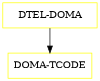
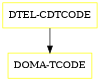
(50, 15) -> (50, 15)
